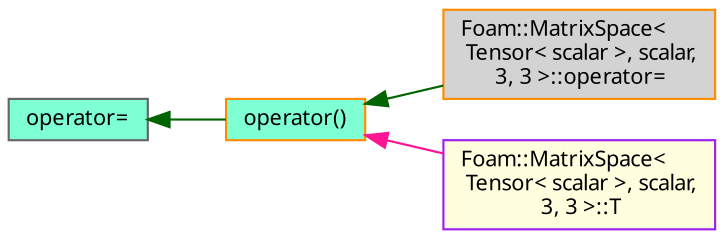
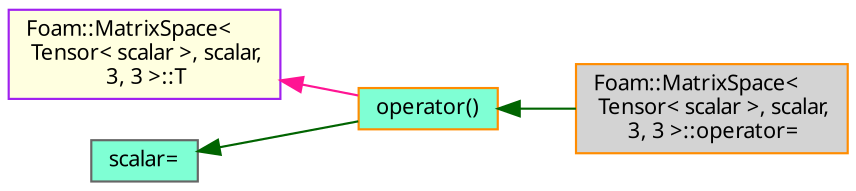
(78, 120) -> (145, 161)
(415, 147) -> (330, 90)
